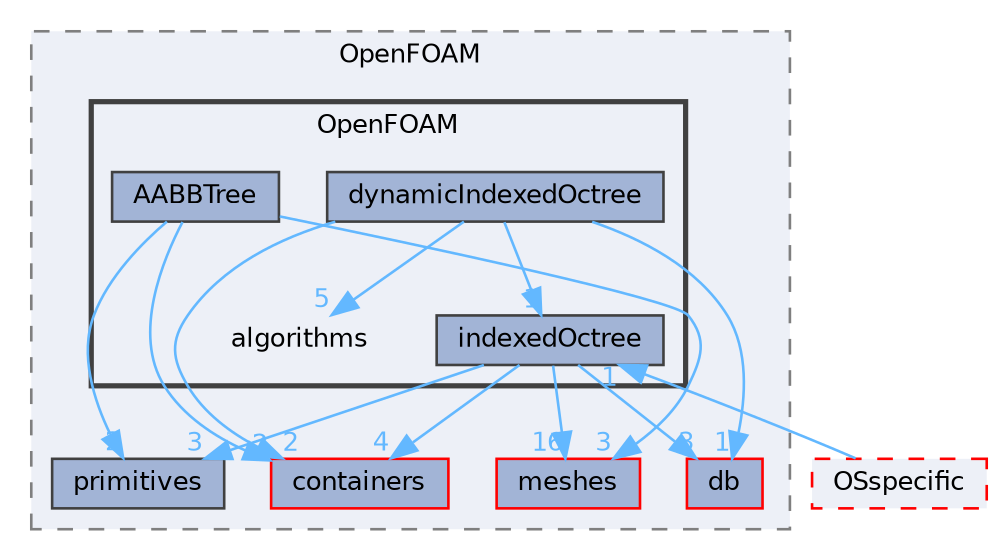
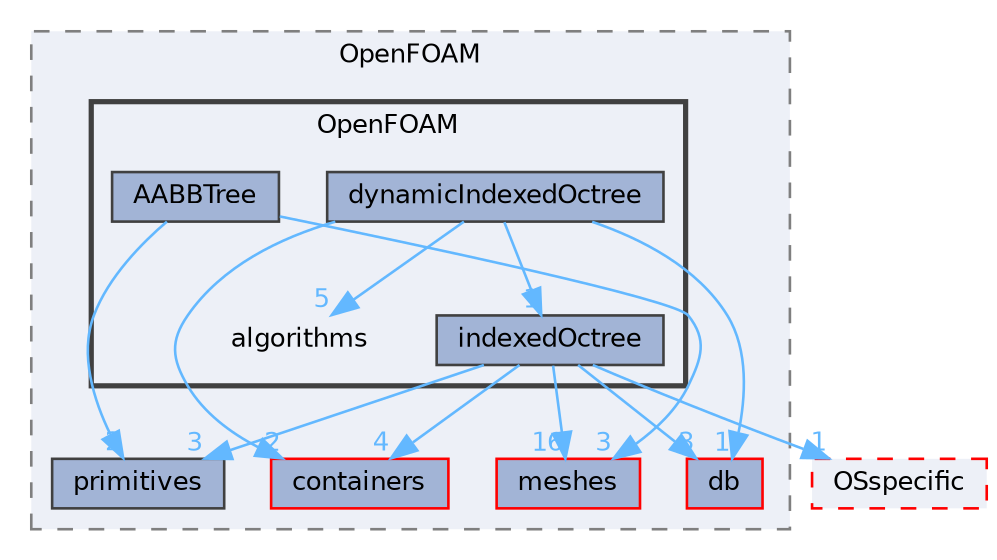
(153, 355) -> none
(761, 419) -> (698, 408)
